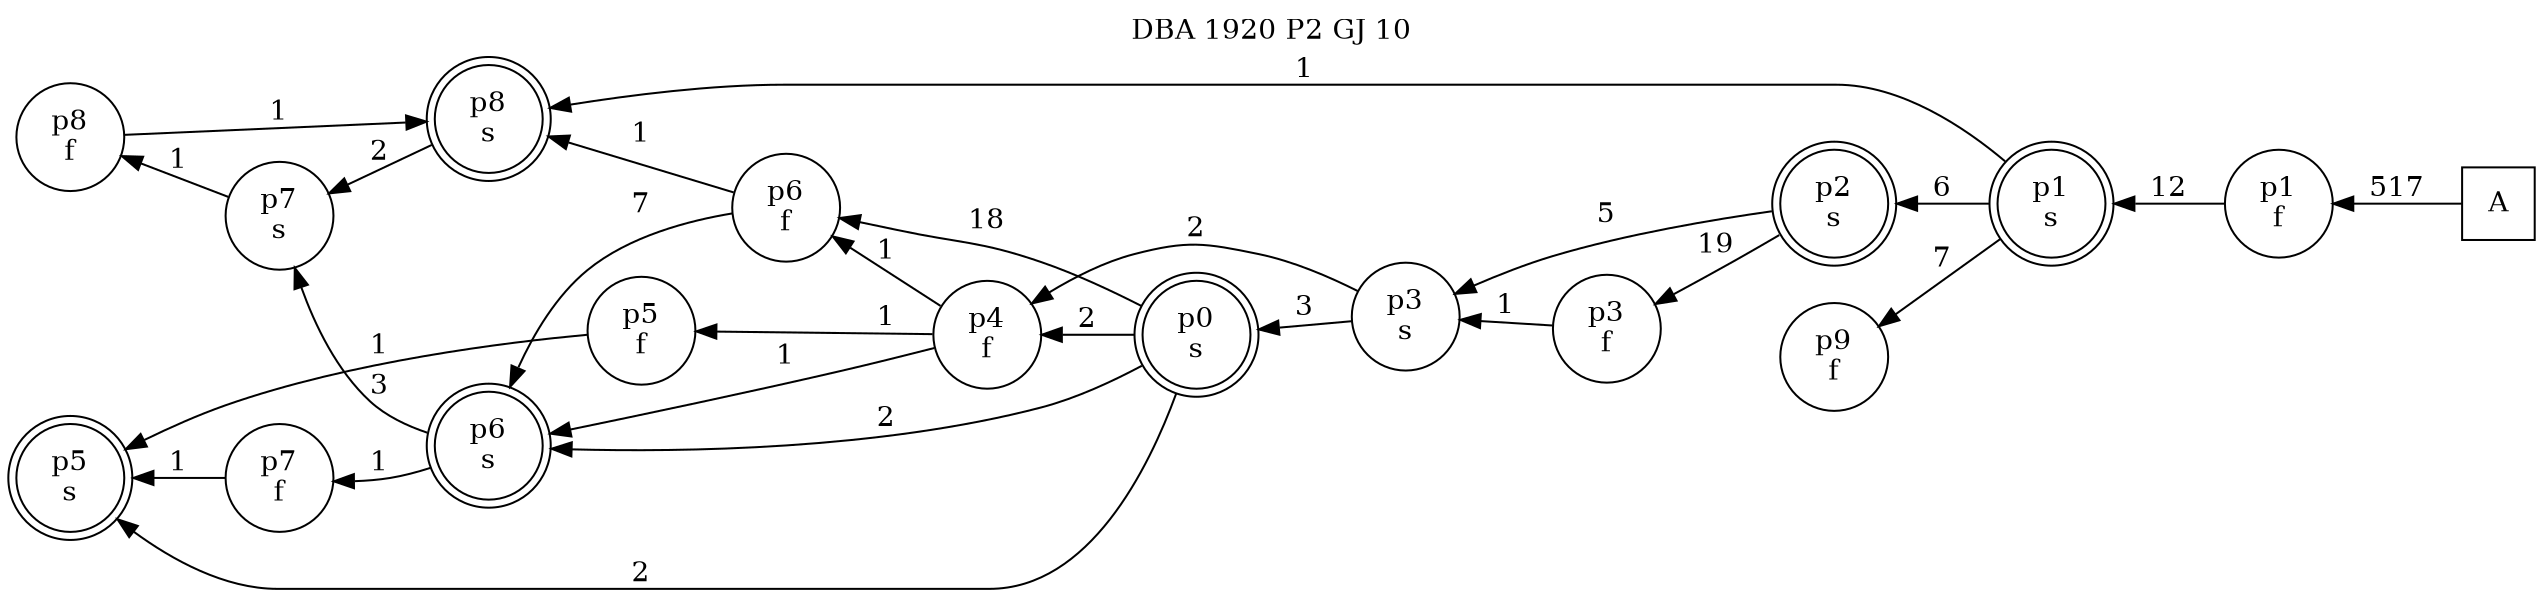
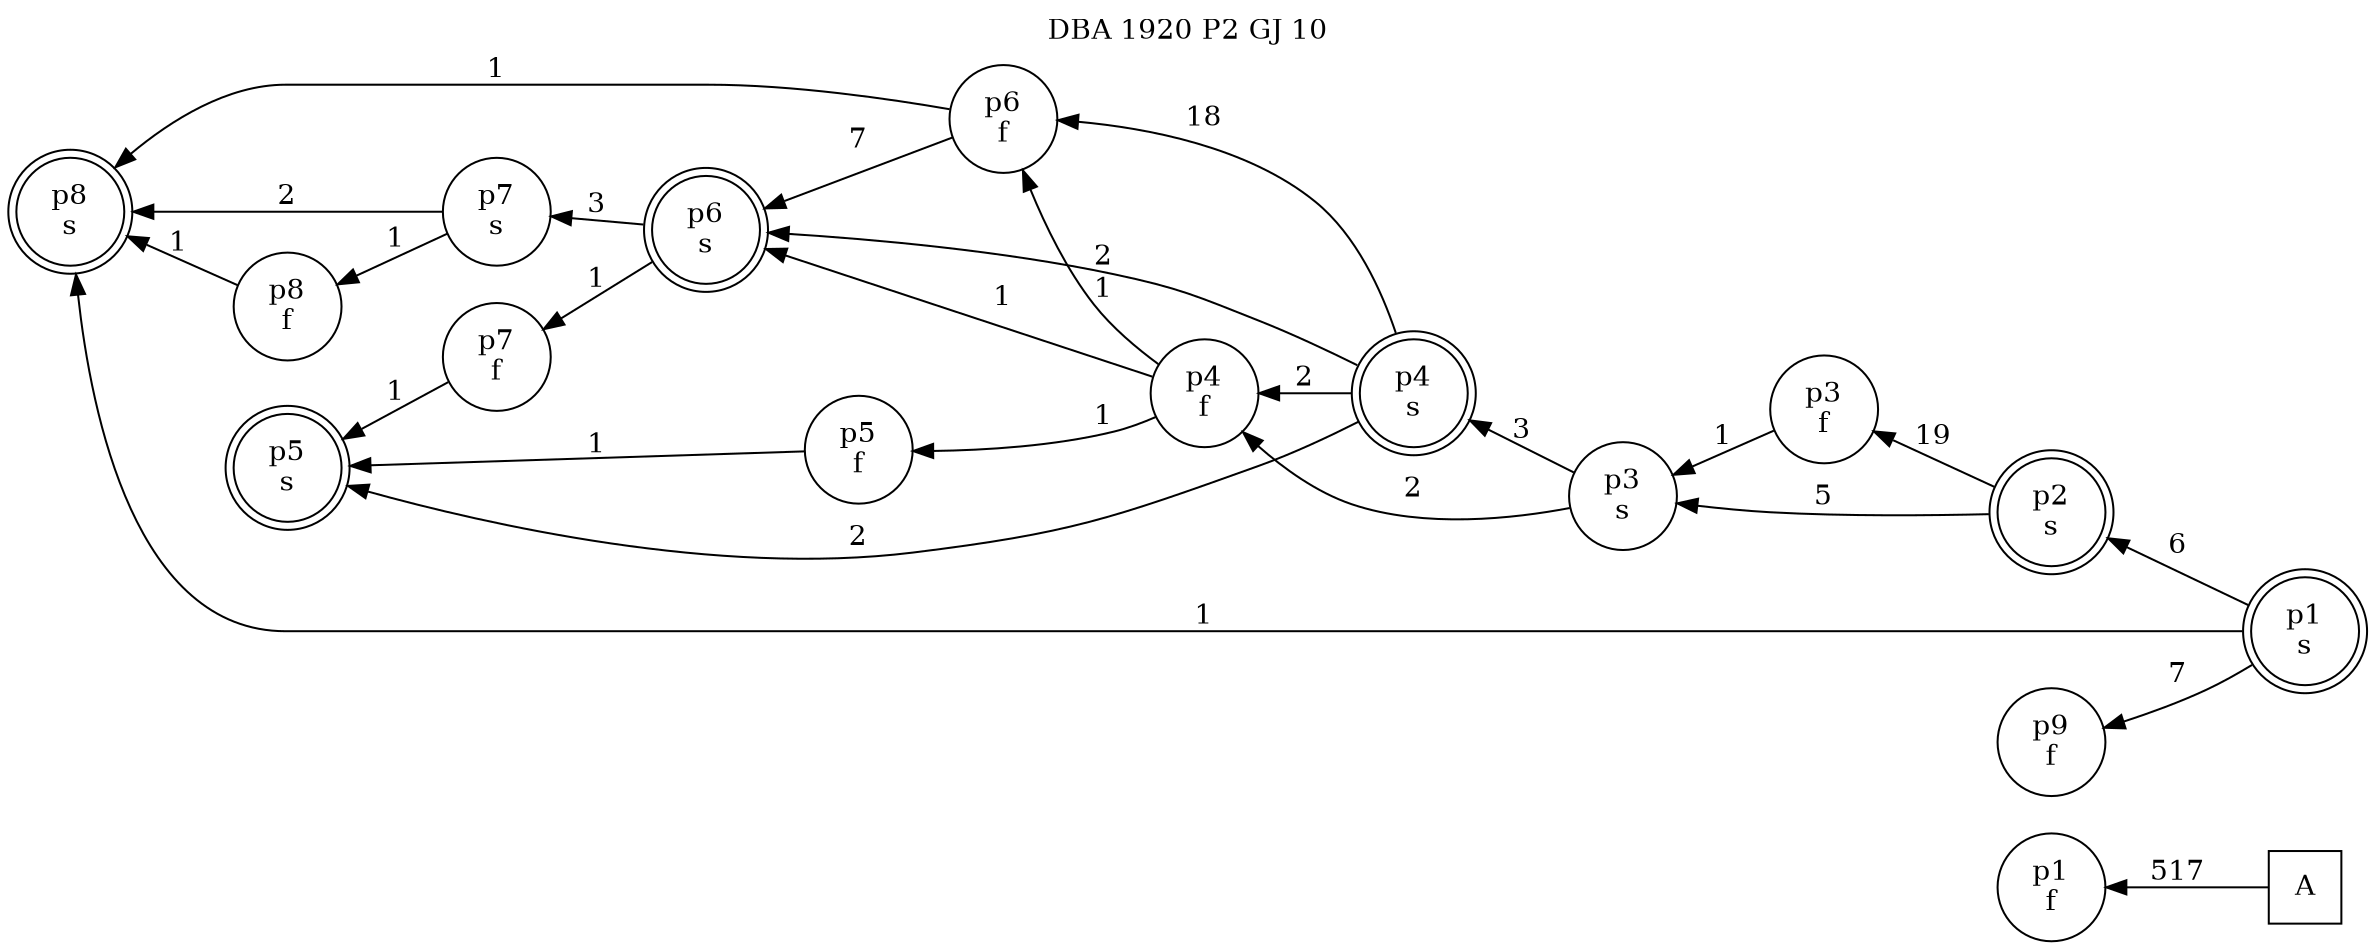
(390, 165) -> (298, 212)
(2180, 204) -> none
(1197, 335) -> (1414, 393)
